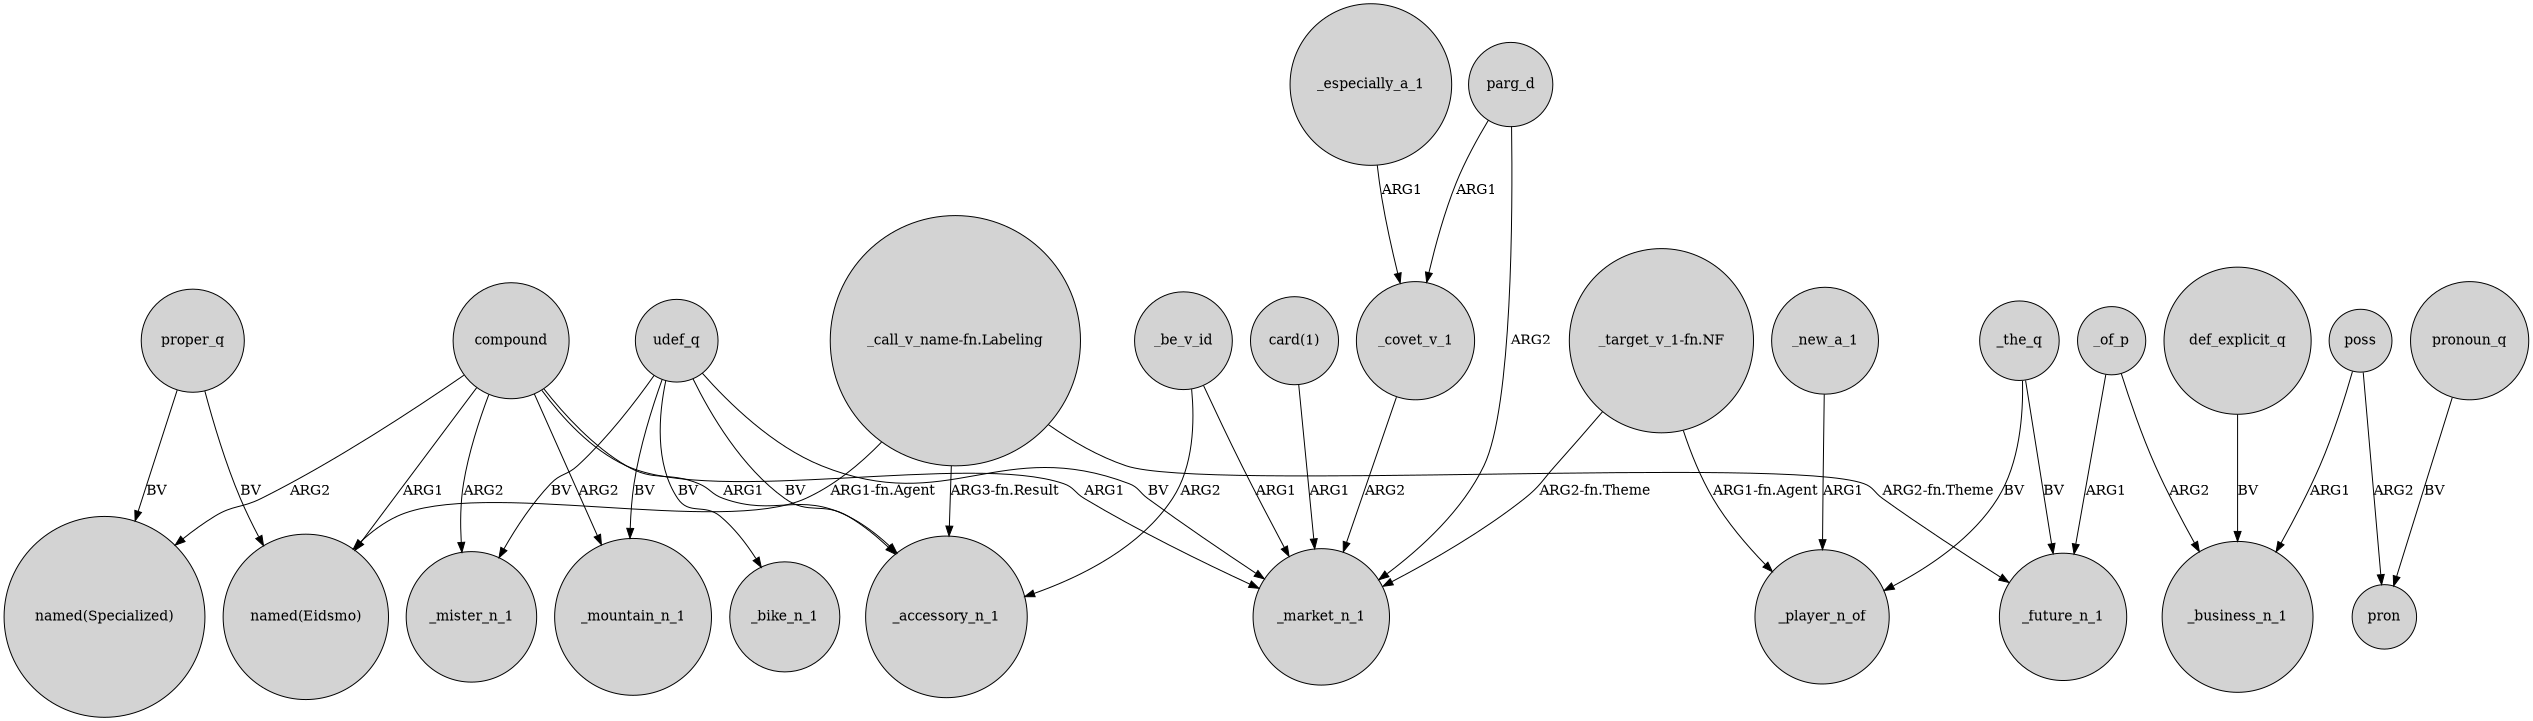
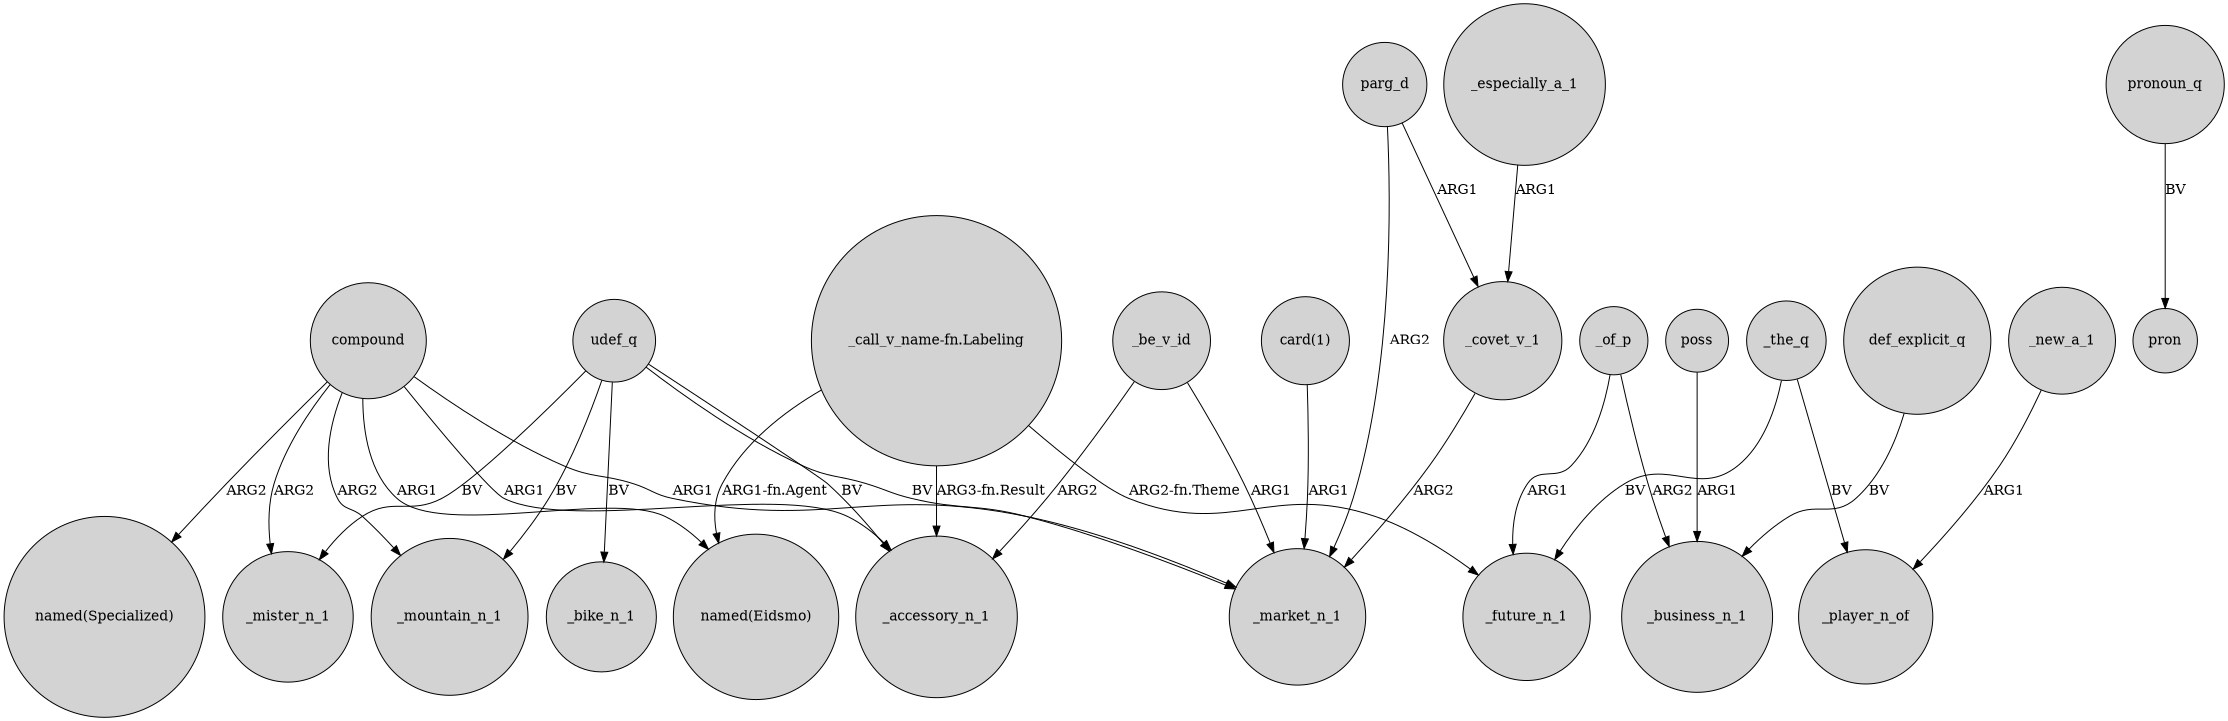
(193, 341) -> none
(1661, 341) -> none
(2372, 473) -> none
